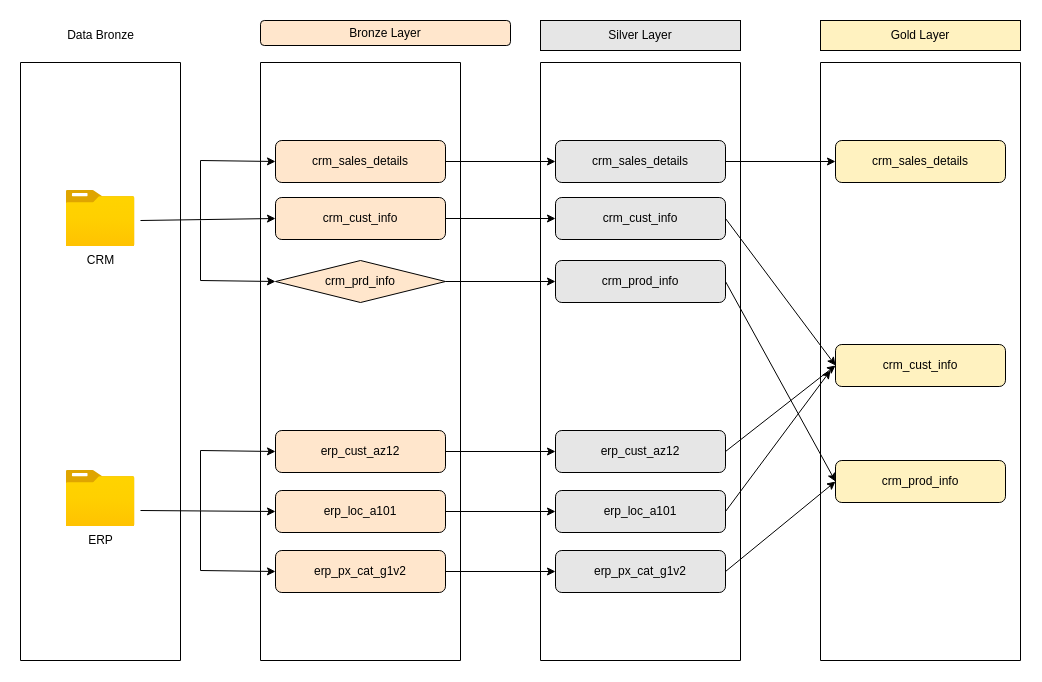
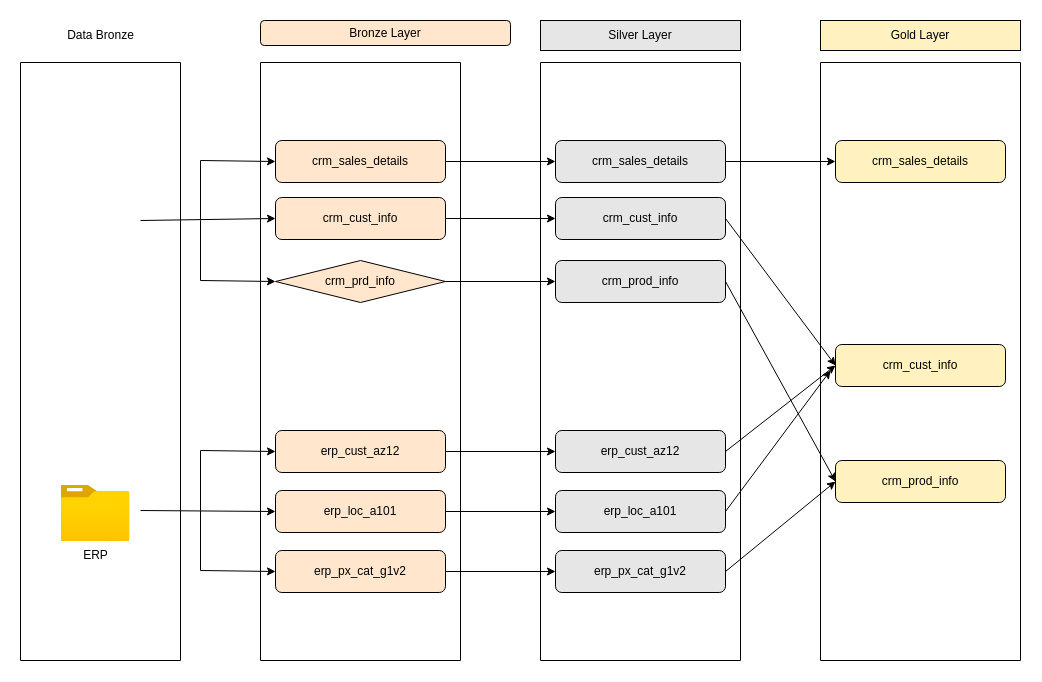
(101, 219) -> none
(101, 499) -> (96, 514)
